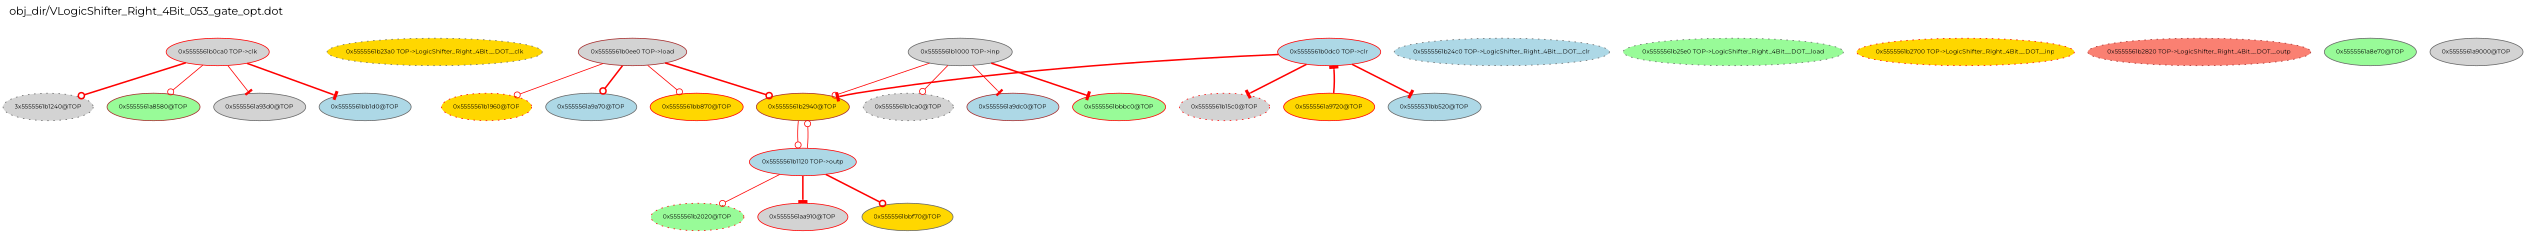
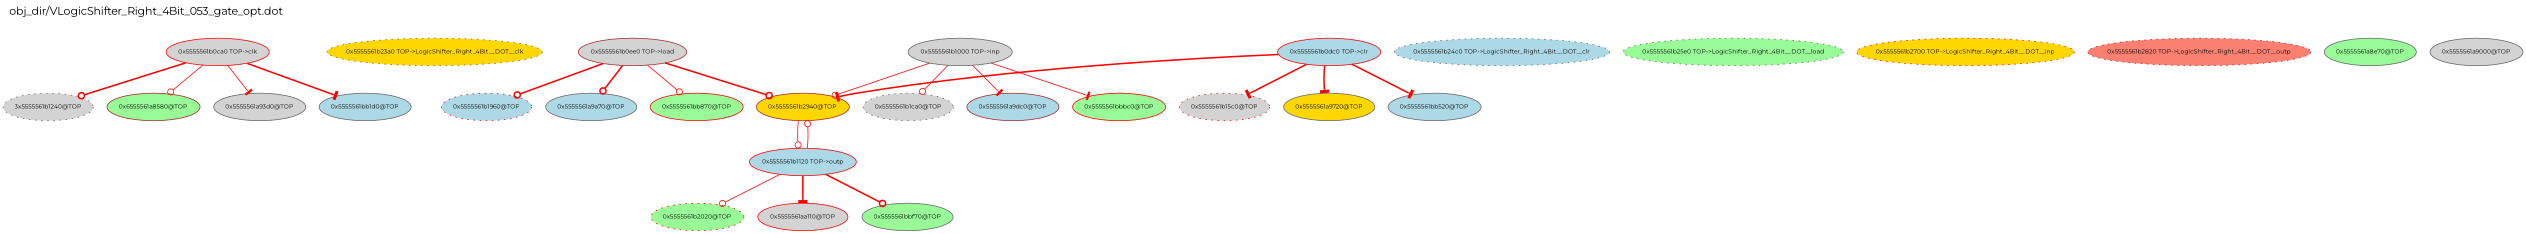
(562, 79) -> (562, 79)
(1039, 79) -> (1039, 79)
(1334, 81) -> (1324, 77)
(154, 107) -> (154, 107)
(487, 107) -> (487, 107)
(697, 107) -> (697, 107)
(1329, 107) -> (1329, 107)
(1435, 107) -> (1435, 107)
(803, 217) -> (803, 217)
(907, 217) -> (907, 217)
